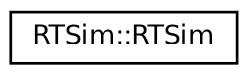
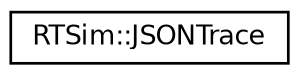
(124, 38) -> (150, 38)
